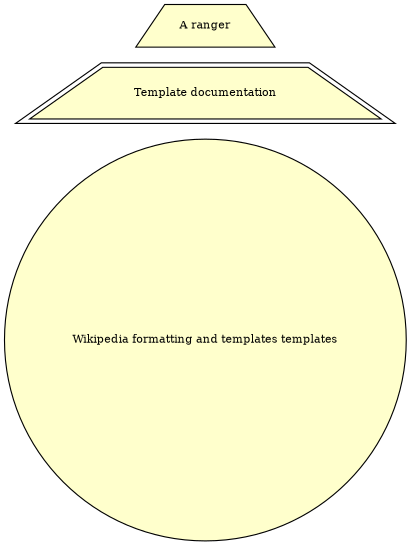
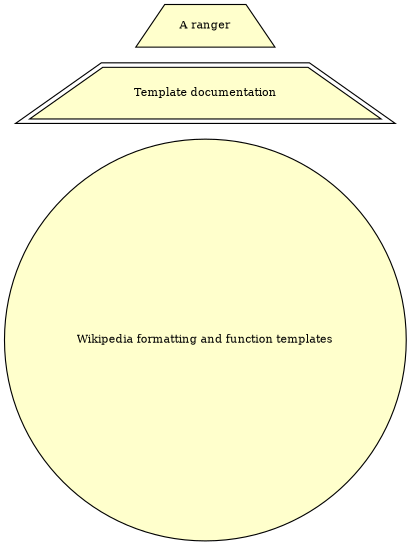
(205, 340) -> (205, 340)
